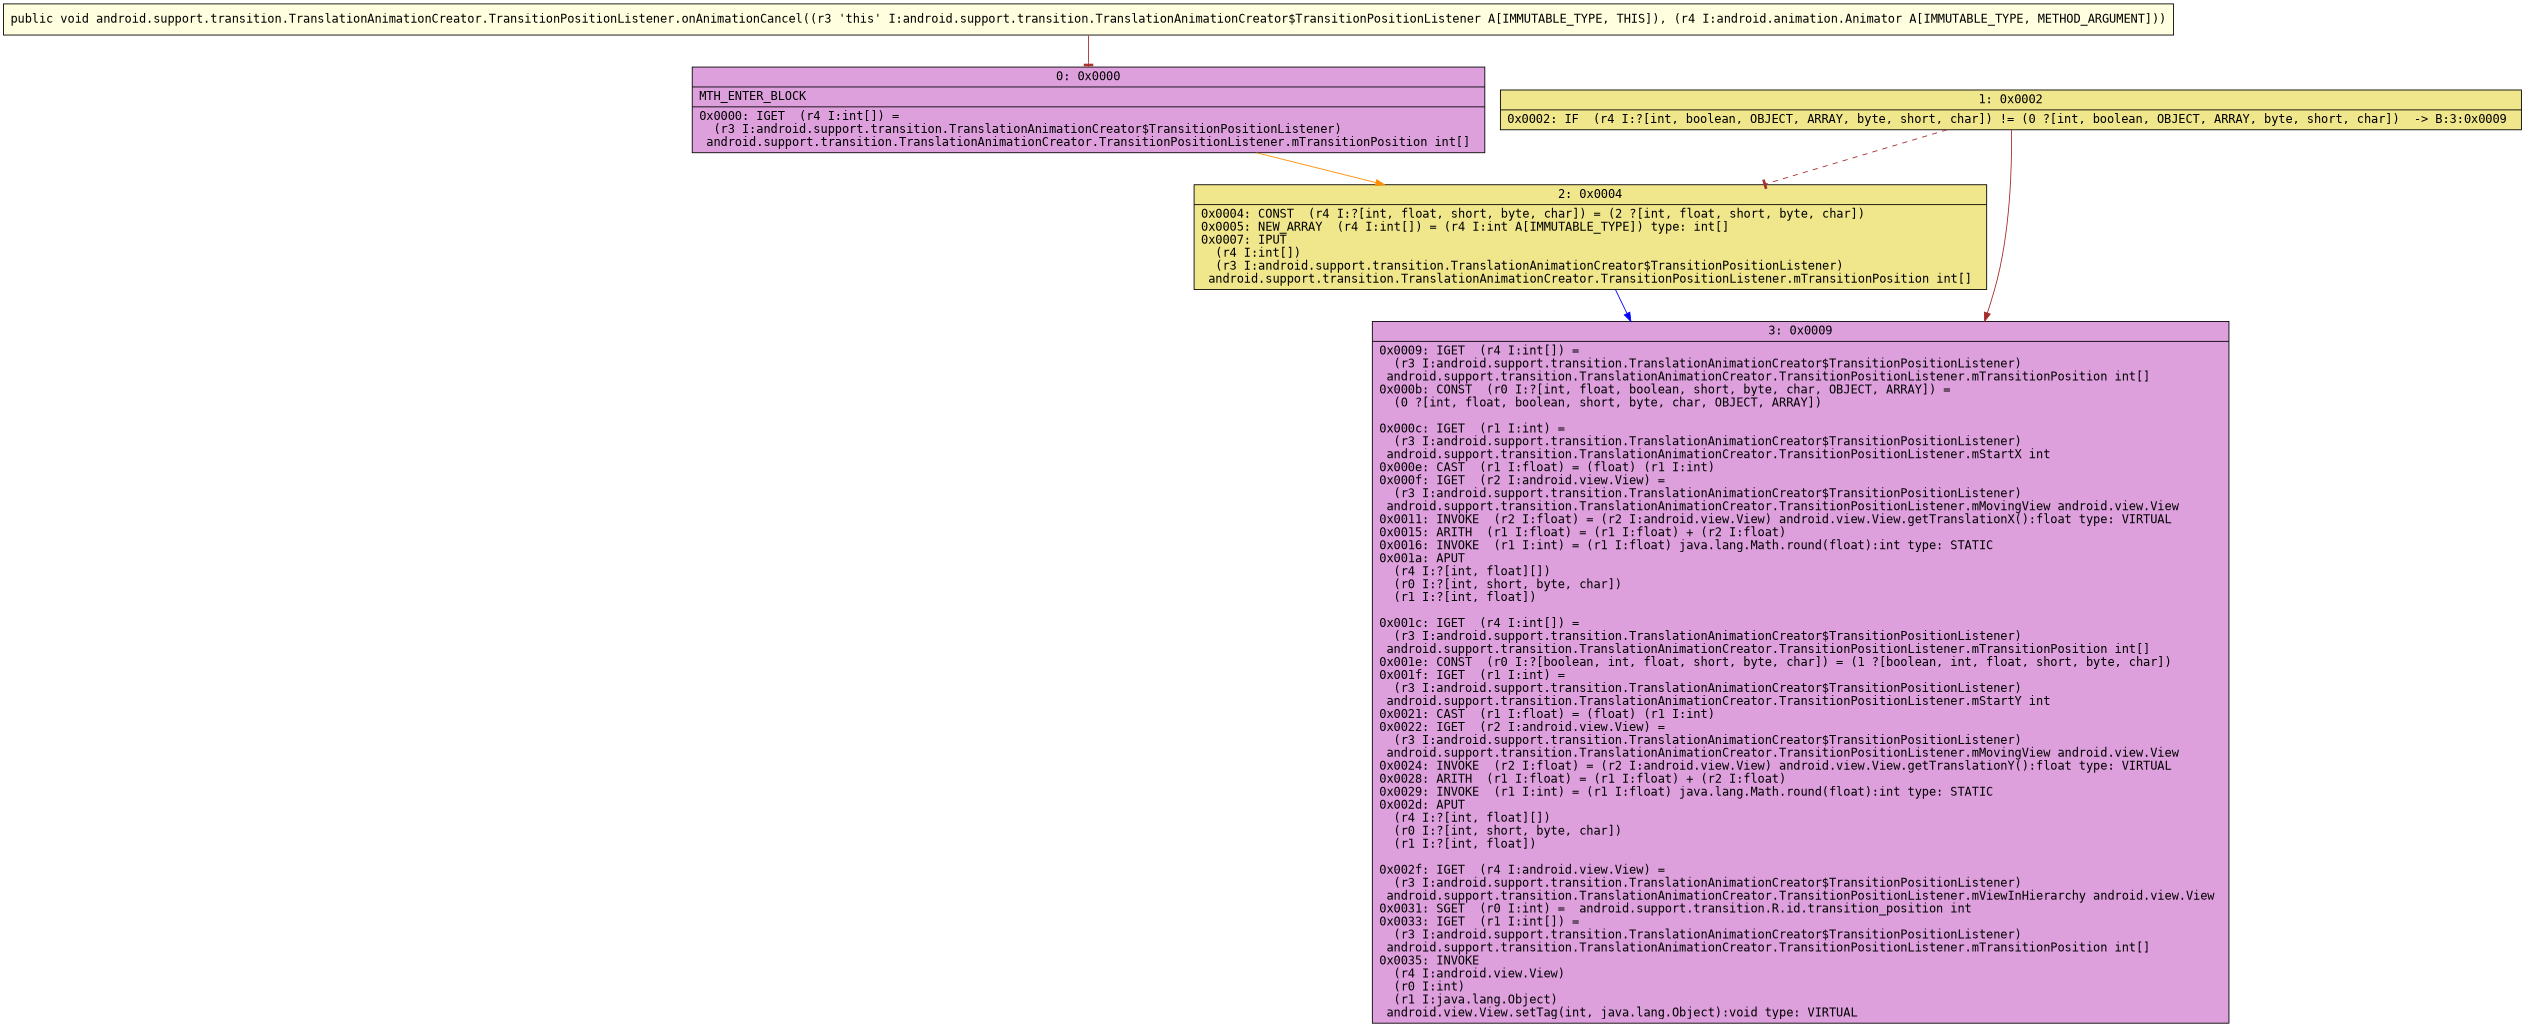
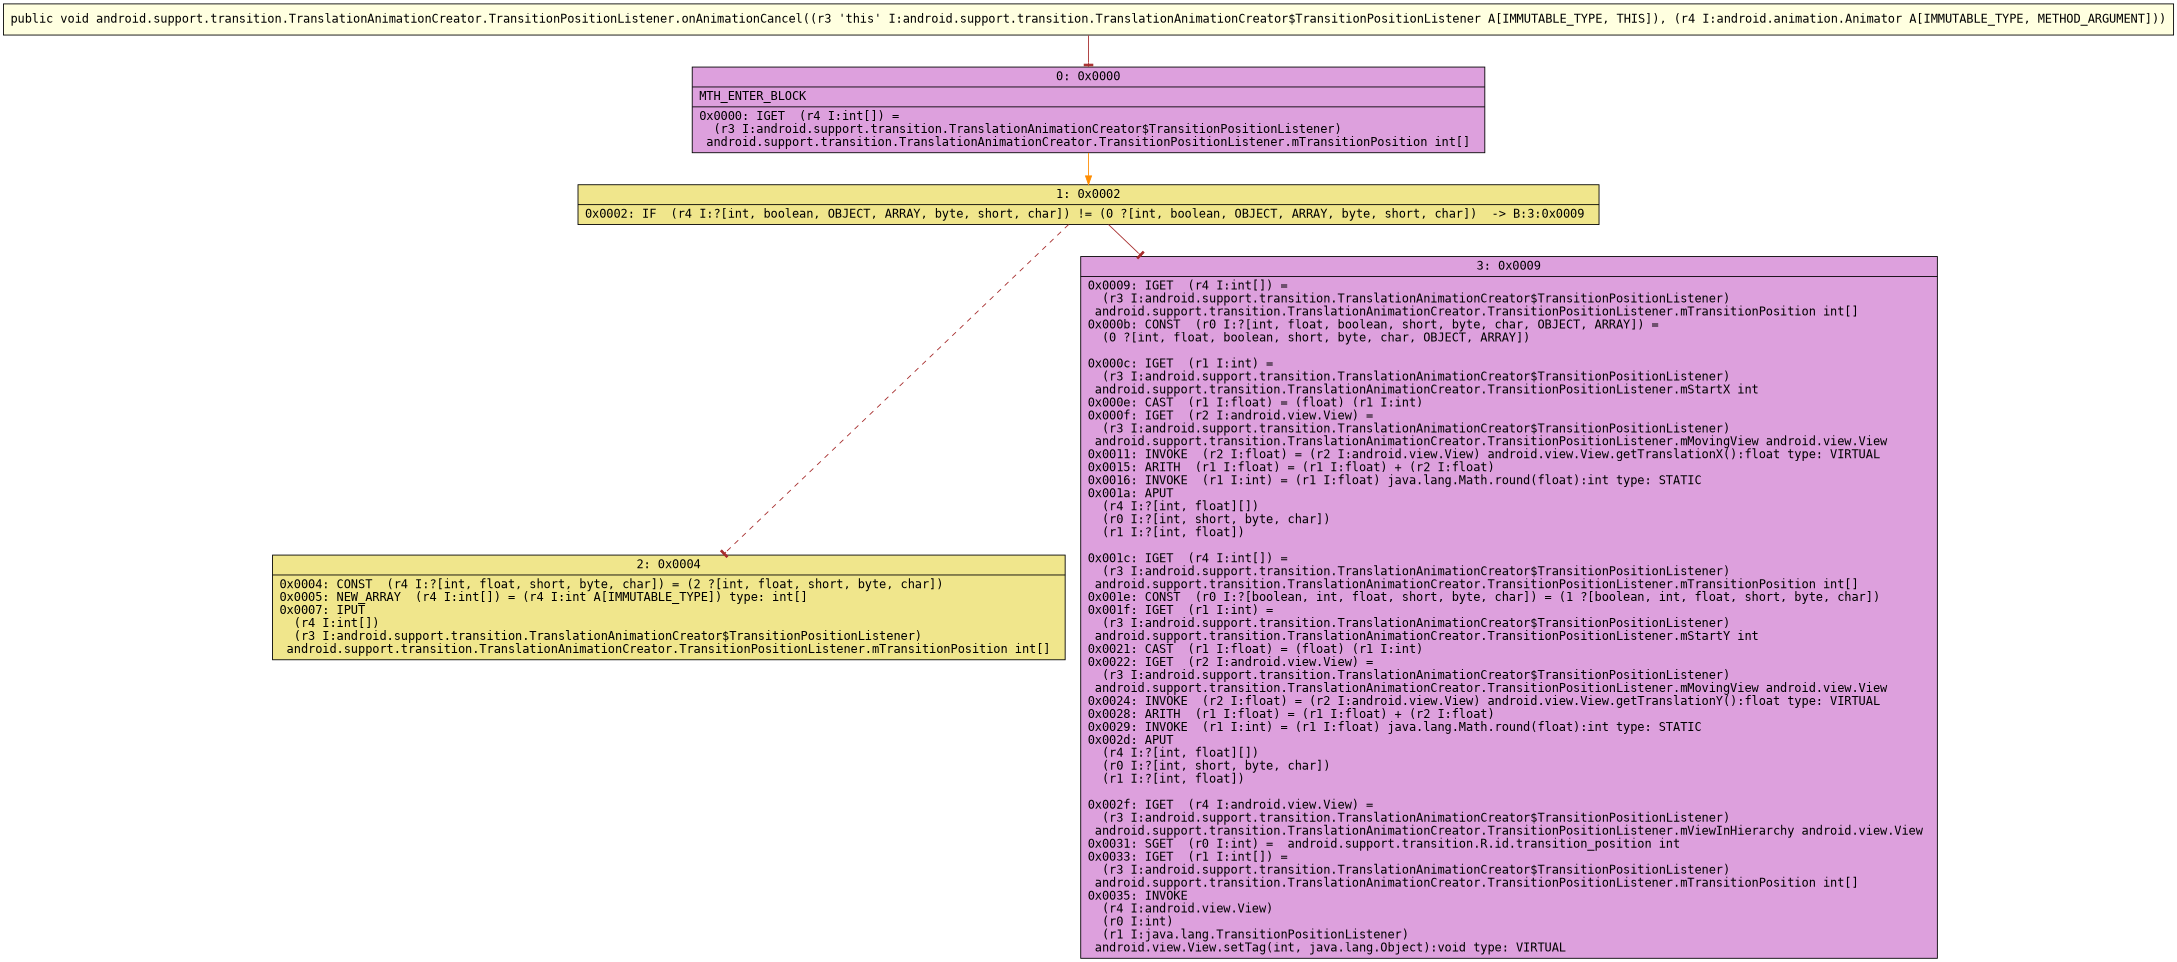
(1316, 168) -> (1089, 164)
(2007, 223) -> (1123, 239)
(1621, 302) -> none
(1469, 1000) -> (1249, 935)
